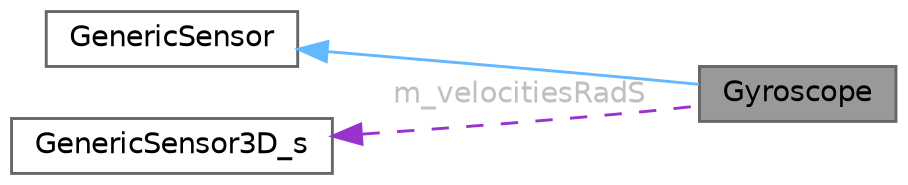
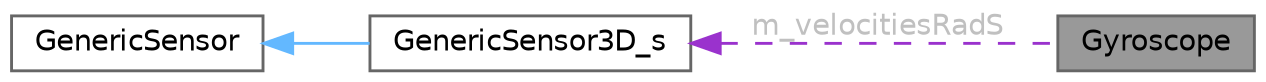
(513, 67) -> (331, 43)
